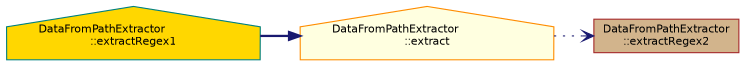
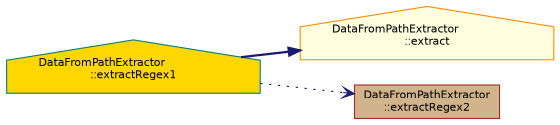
(568, 36) -> (302, 88)
